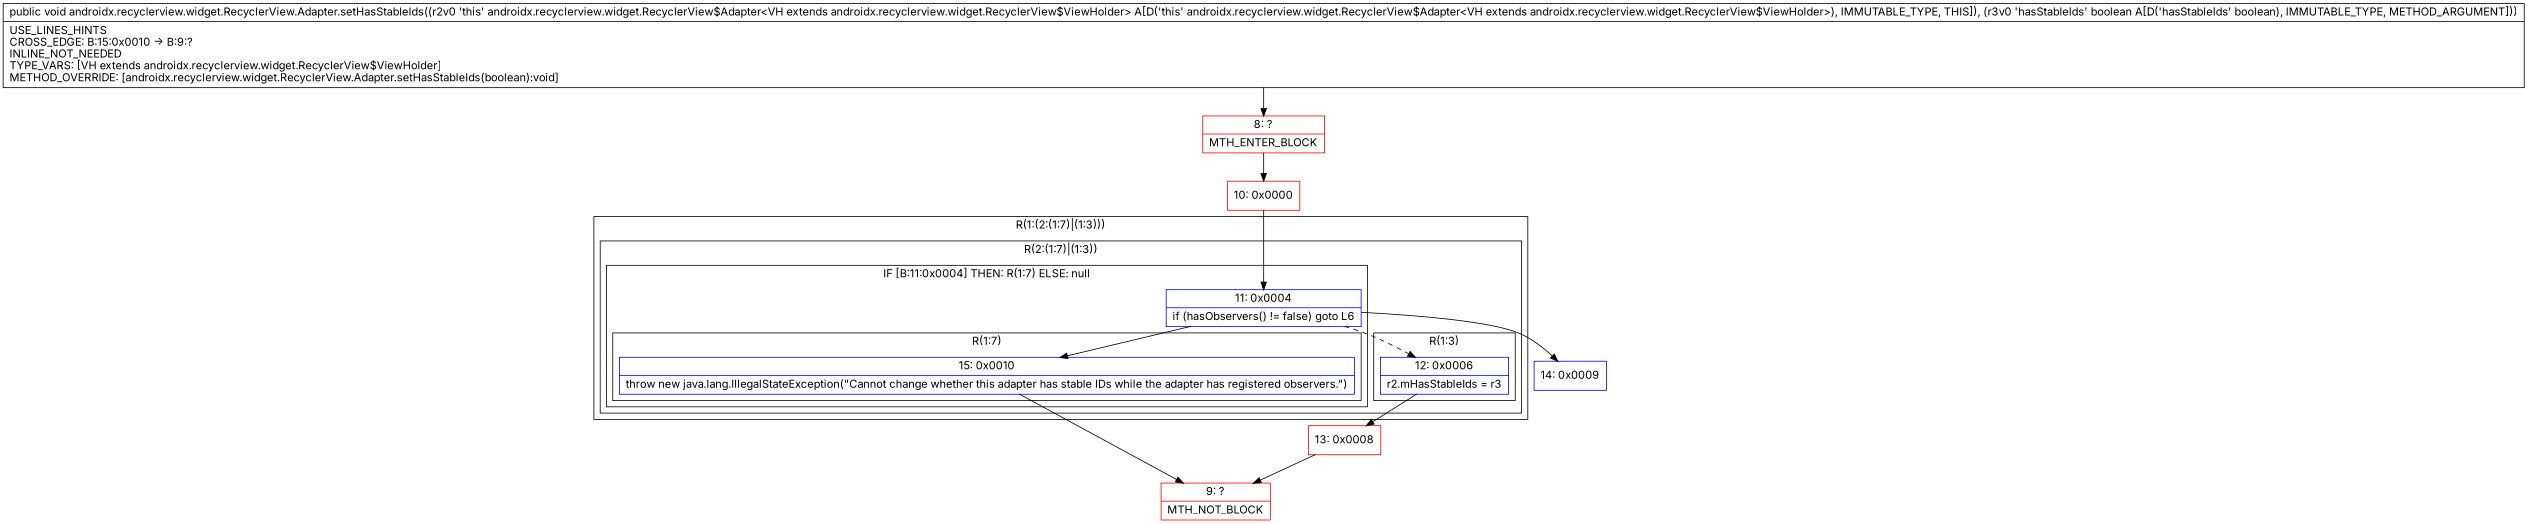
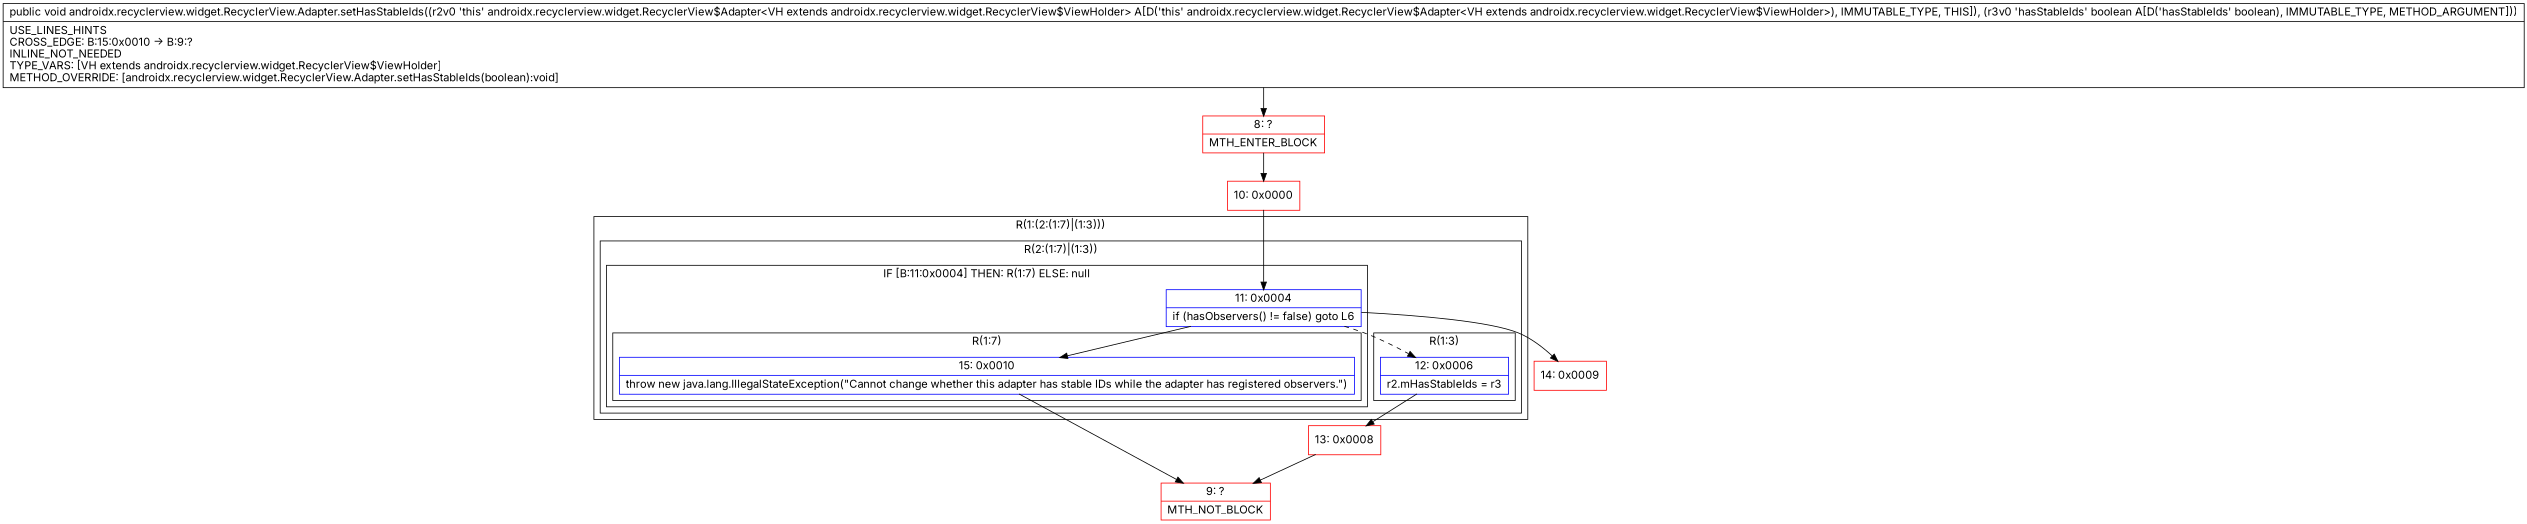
(1570, 376) -> (1570, 376)
